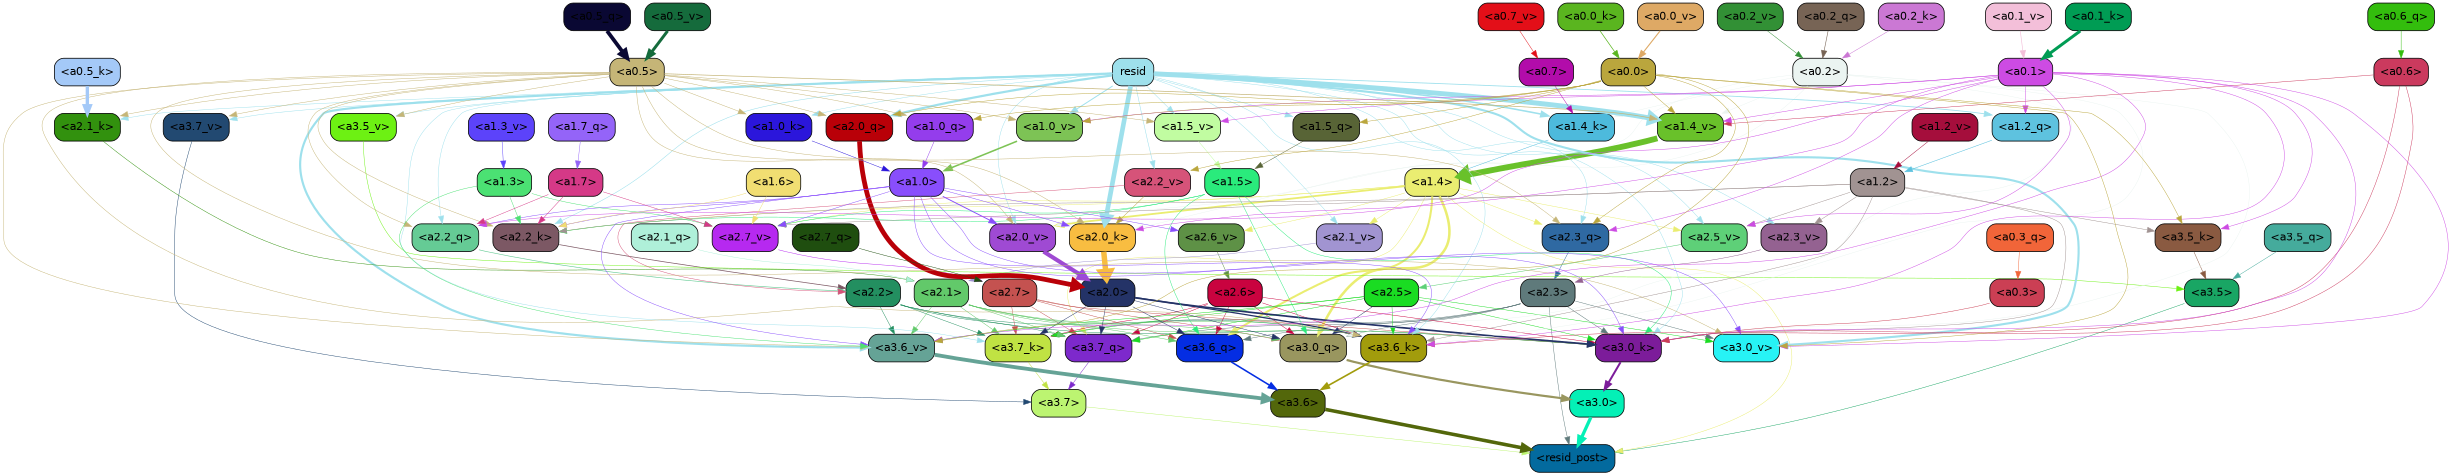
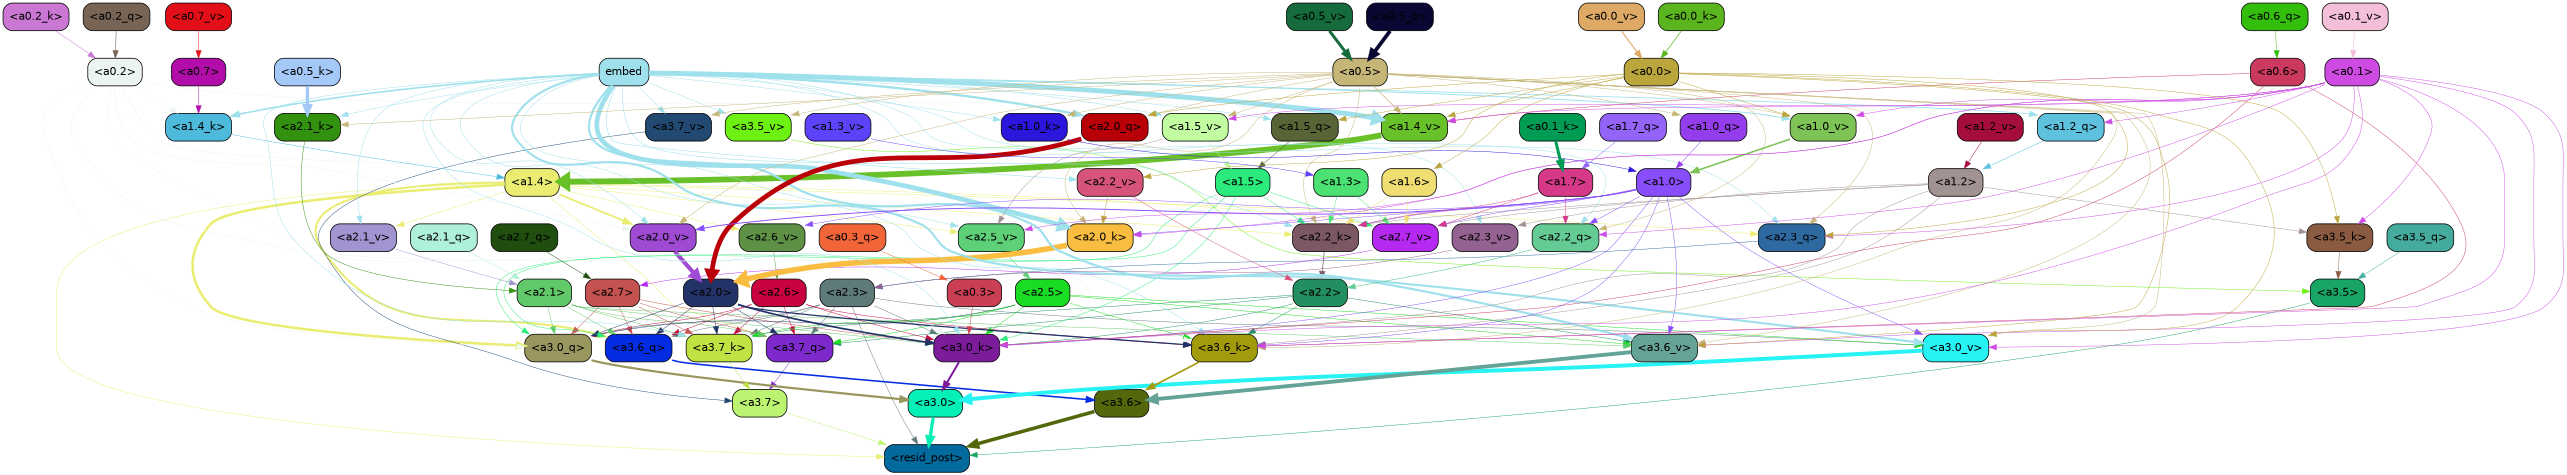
(1750, 17) -> none
(2065, 42) -> (1558, 151)
(1133, 72) -> (624, 72)
(1198, 102) -> (1503, 120)
(1802, 208) -> (1070, 156)
(569, 316) -> none
(1161, 322) -> none
none -> (1494, 371)
